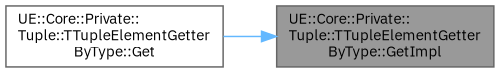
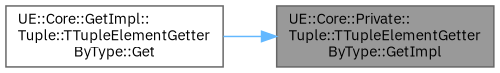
(115, 36) -> (115, 36)
